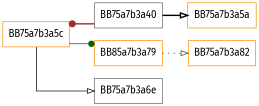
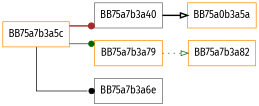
(222, 15) -> (222, 15)
(85, 24) -> (79, 26)
(128, 53) -> (128, 53)
(40, 91) -> (40, 91)
